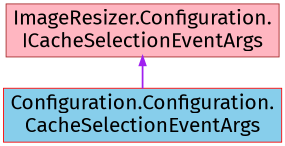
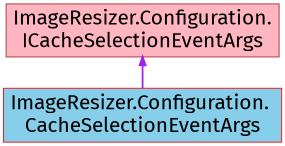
(143, 115) -> (143, 115)
